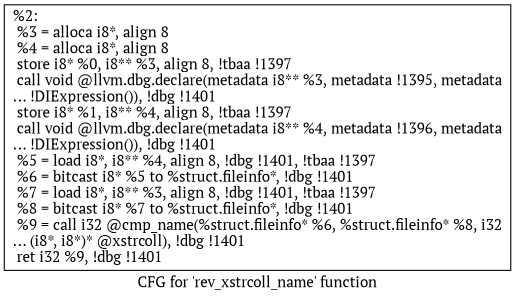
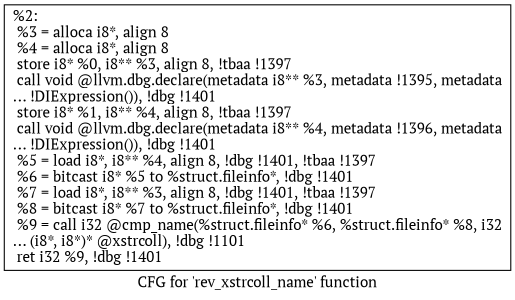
(129, 241) -> (129, 241)
